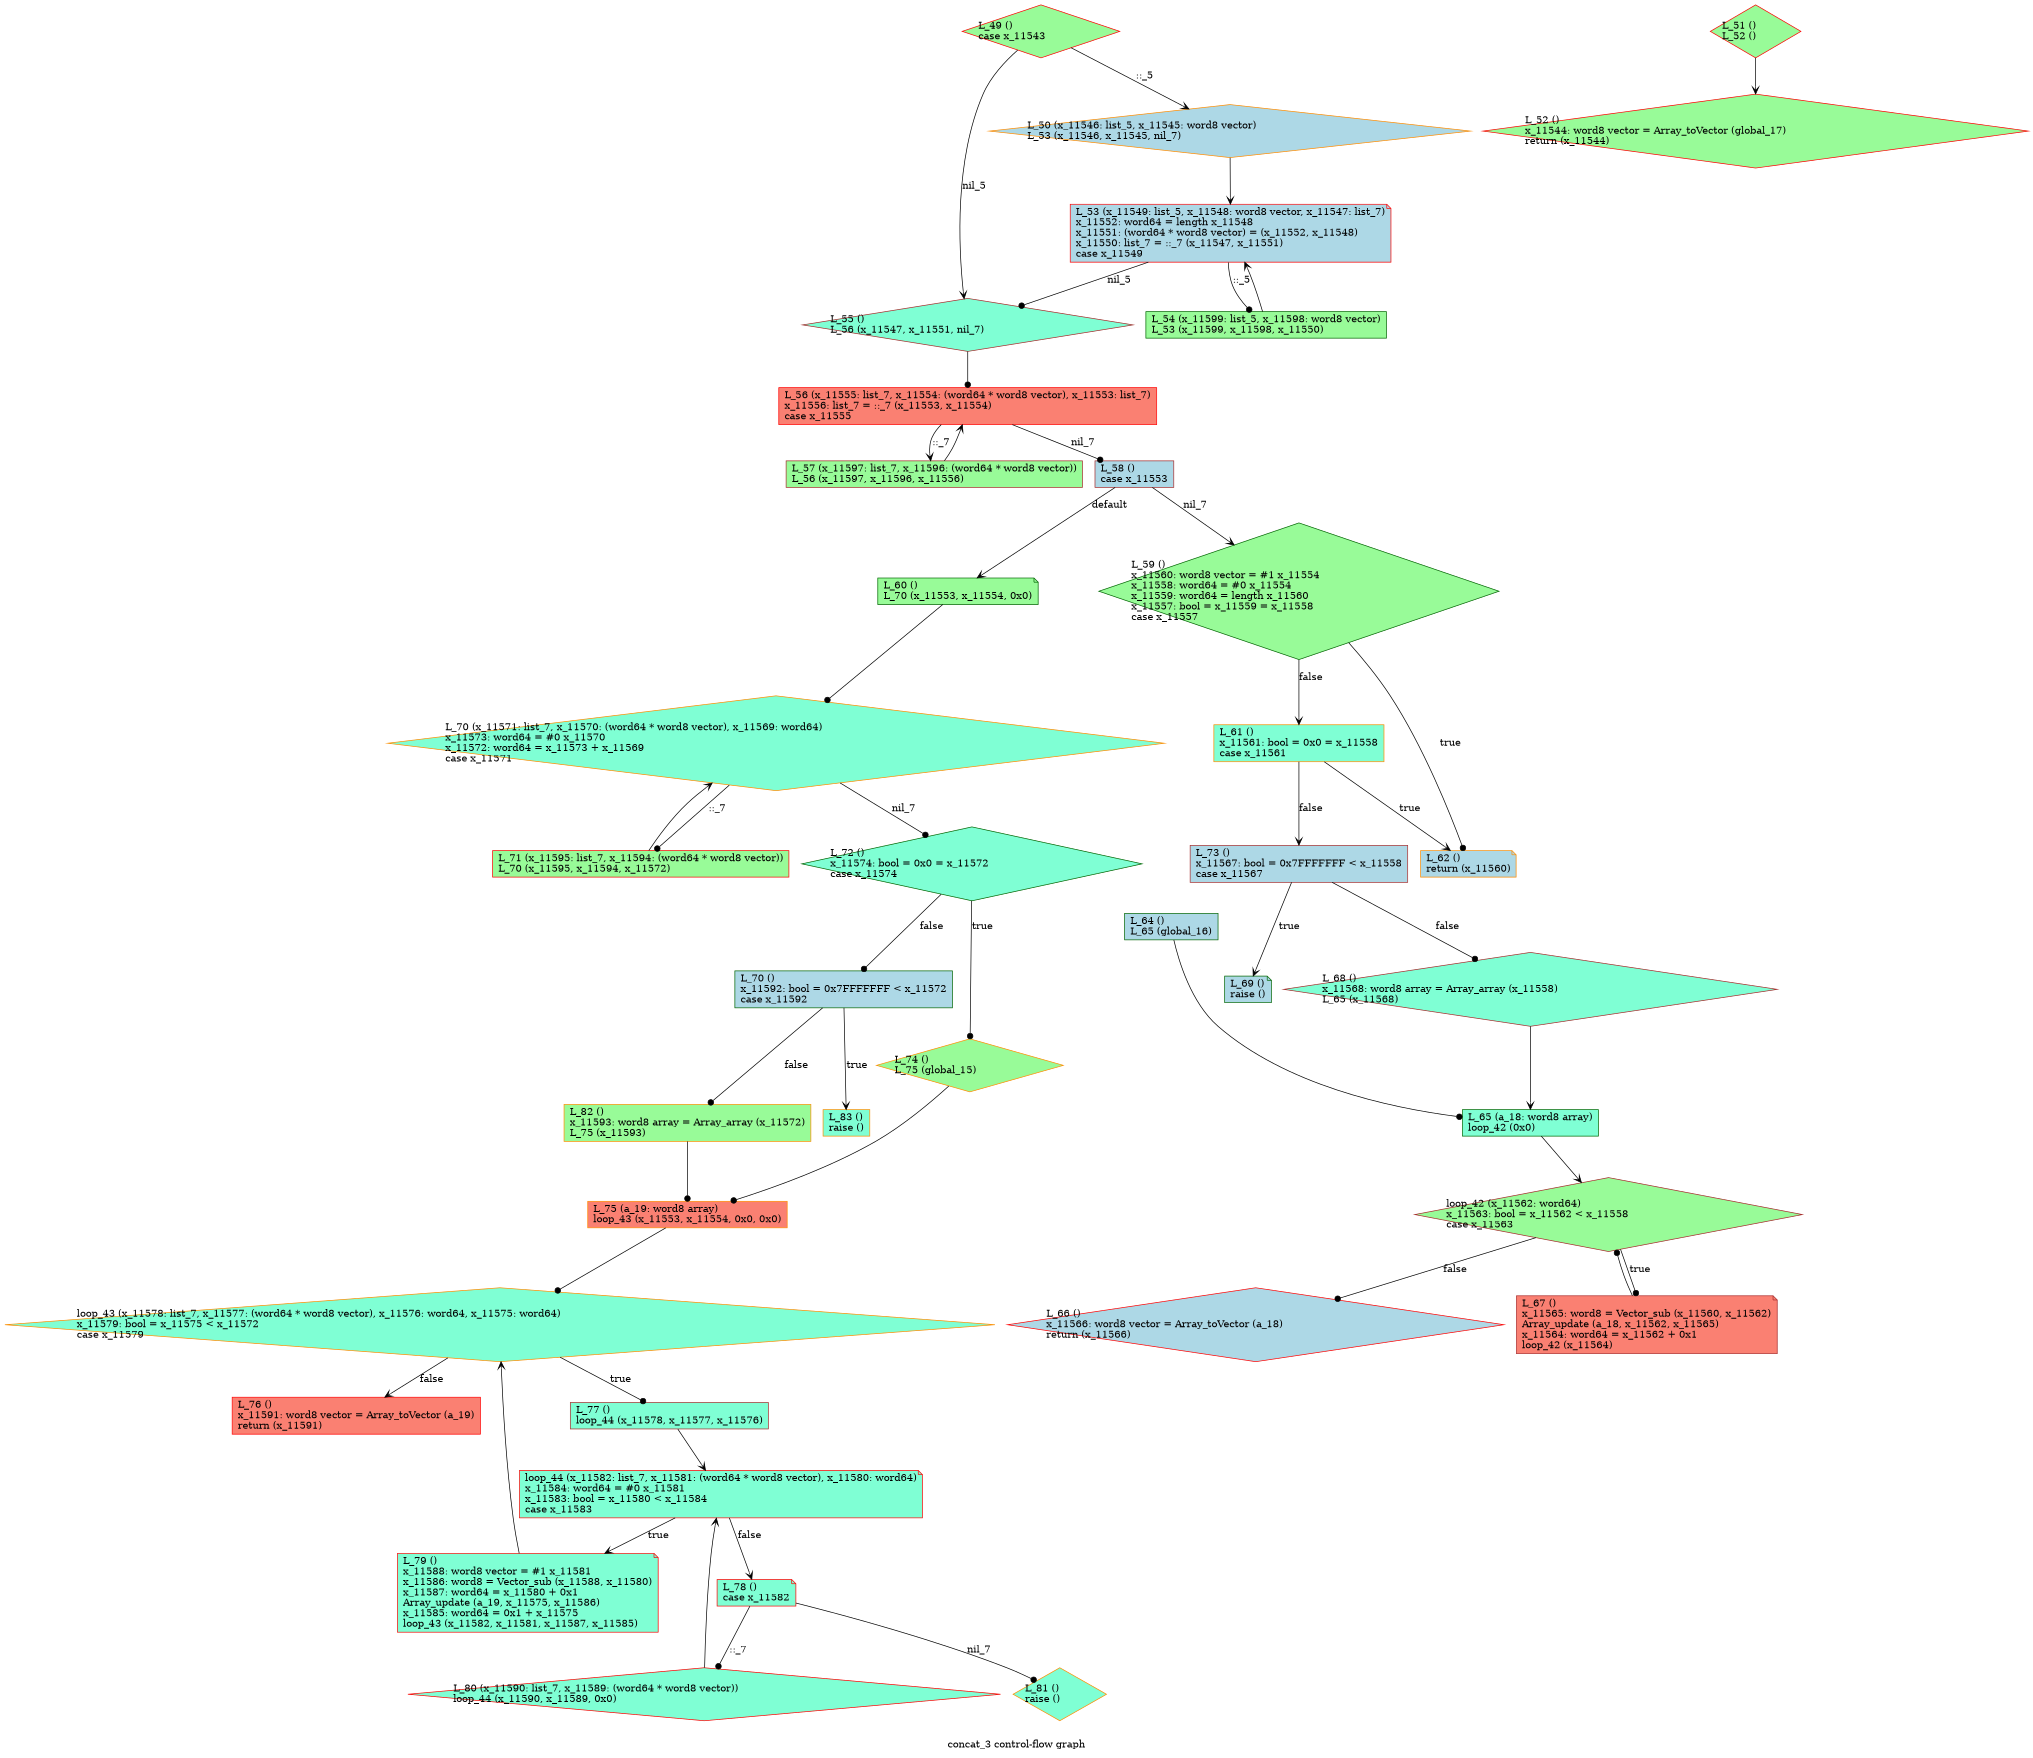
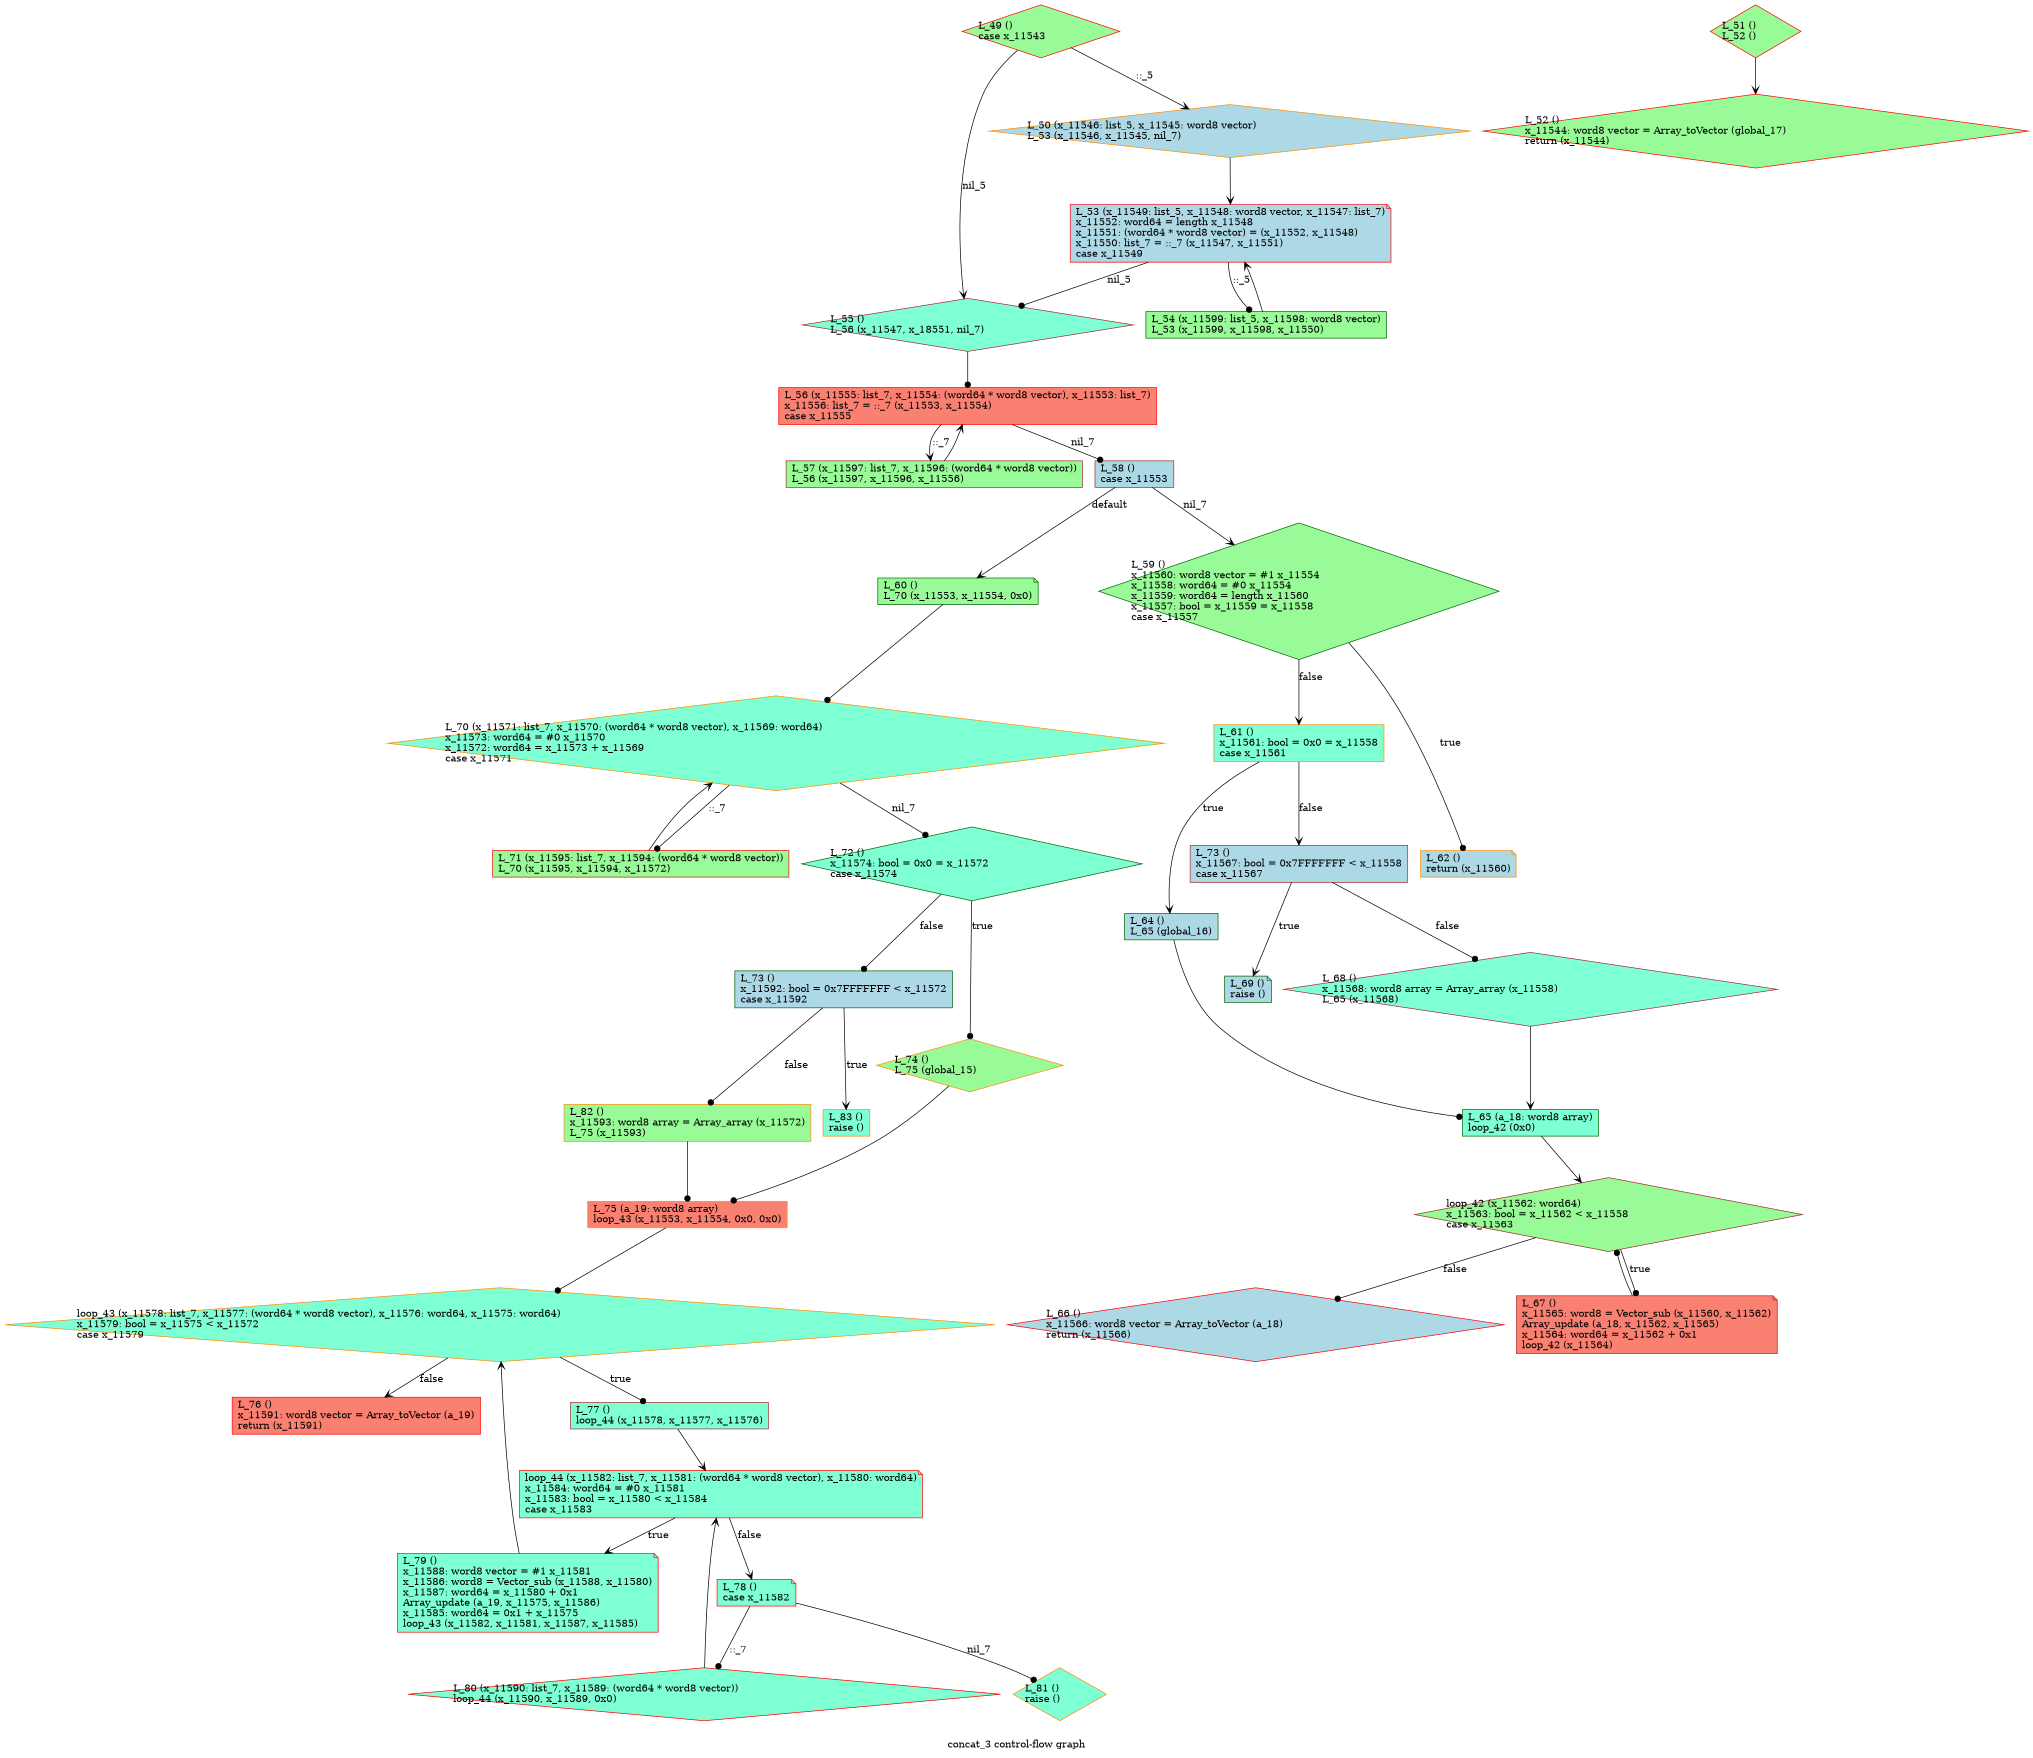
(968, 325) -> (968, 325)
(1384, 804) -> (1189, 819)
(844, 989) -> (844, 989)
